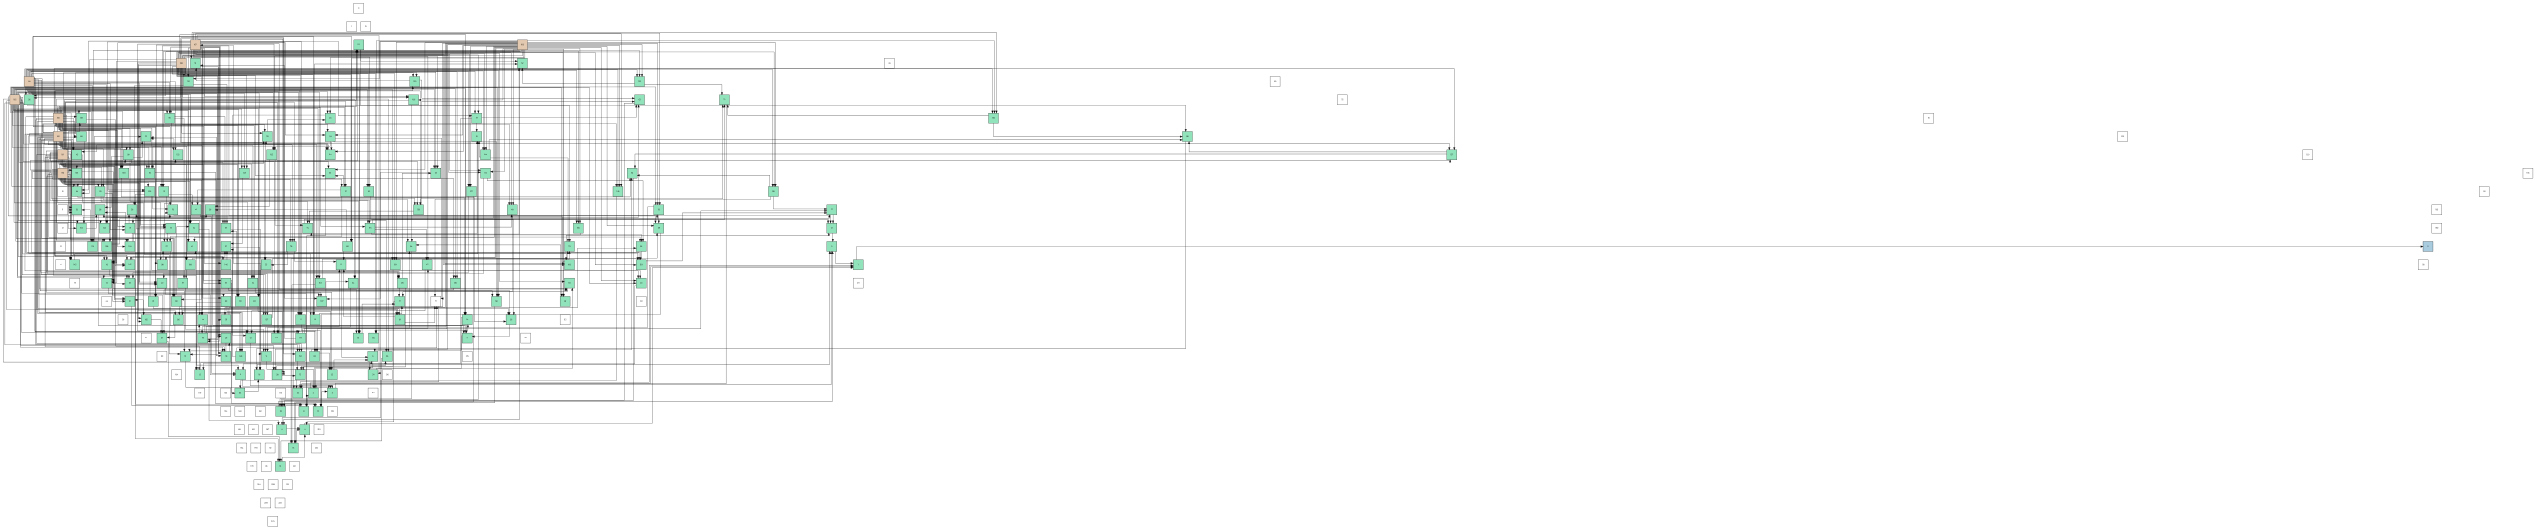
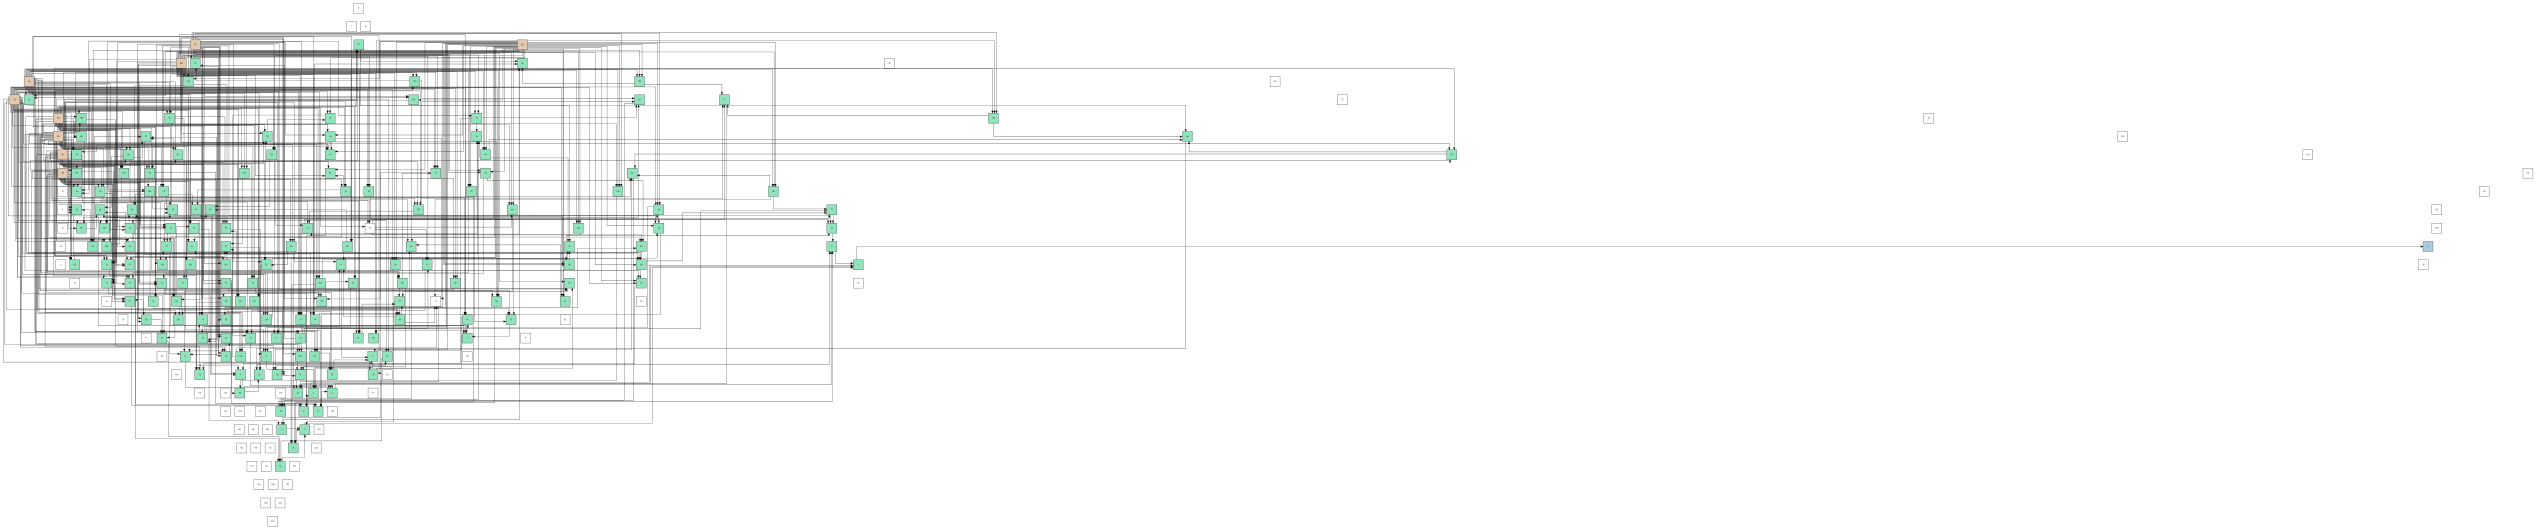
(233, 111) -> (234, 149)
(370, 228) -> (370, 228)
